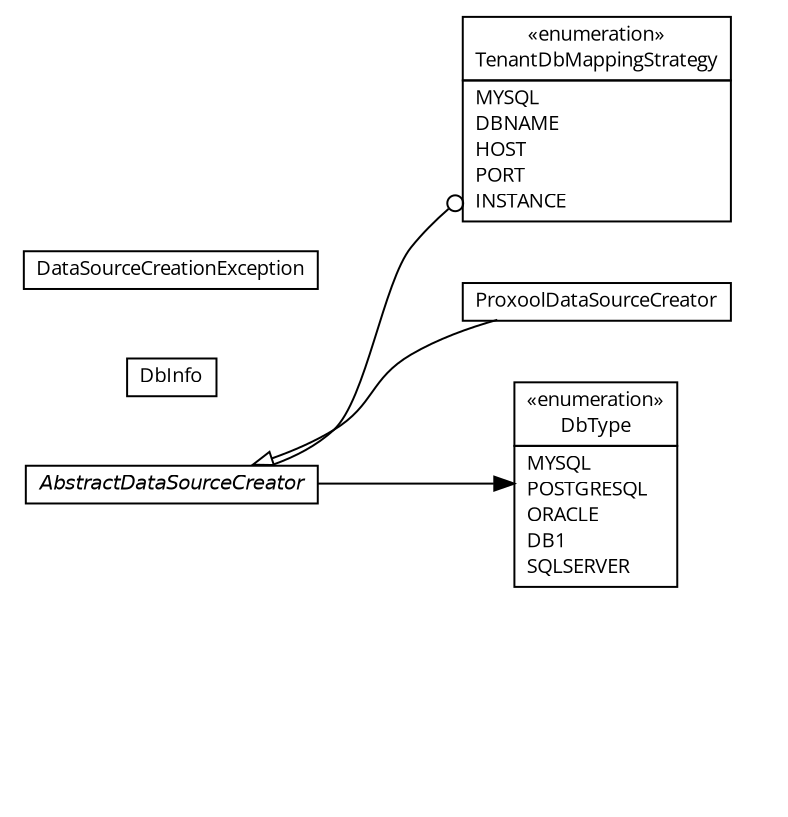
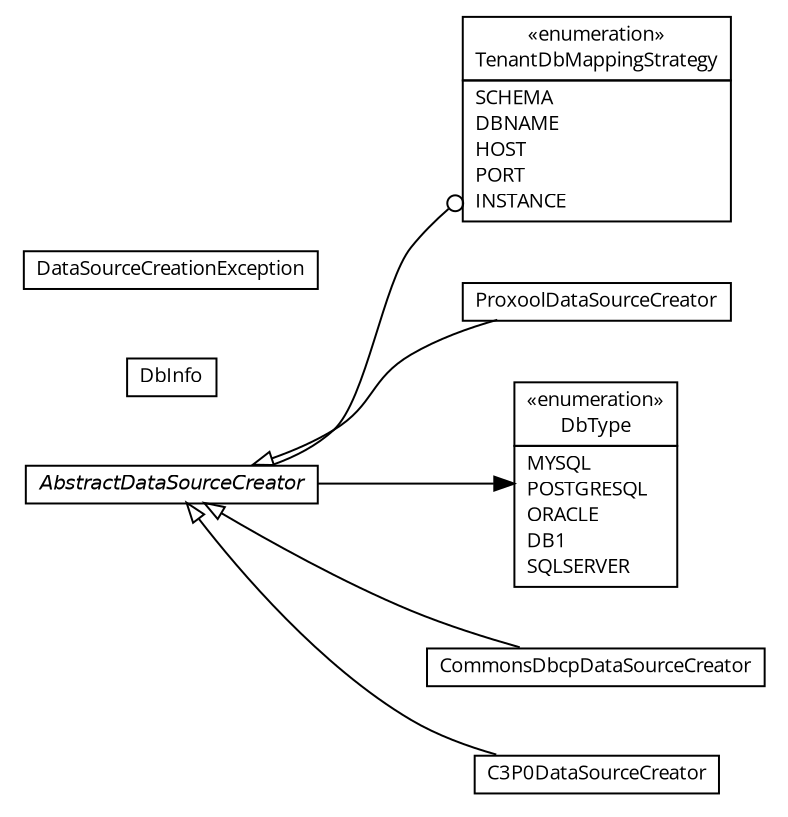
(507, 98) -> (514, 98)
none -> (596, 666)
none -> (596, 774)
